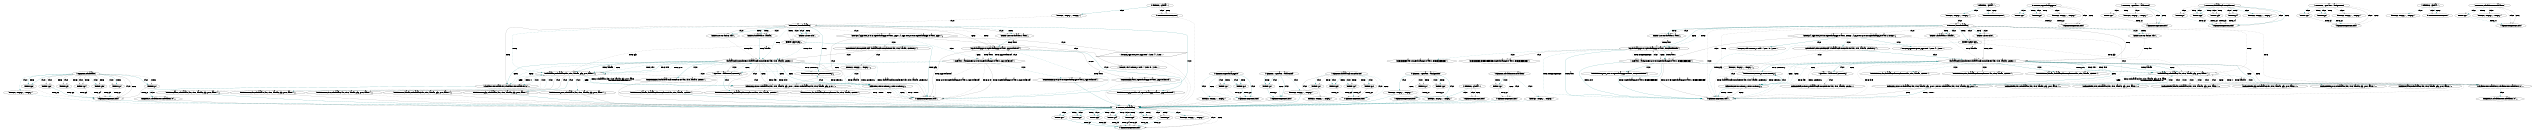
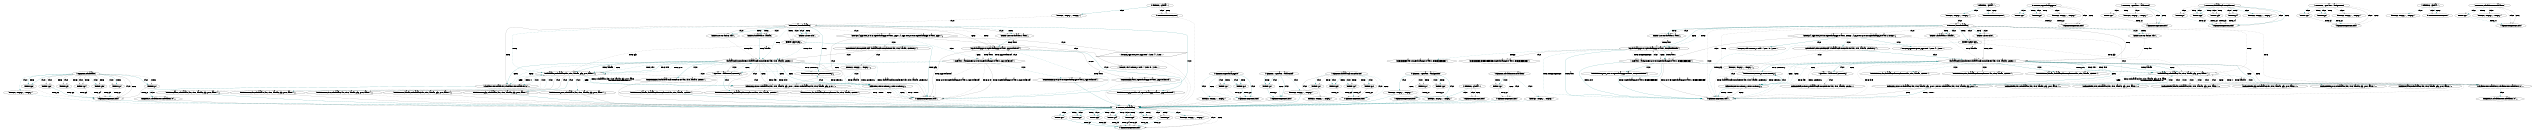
(1513, 55) -> (1513, 55)
